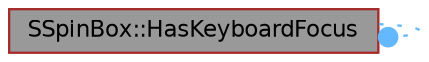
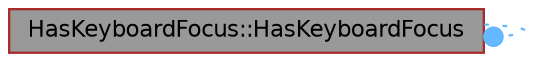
(194, 31) -> (247, 31)
